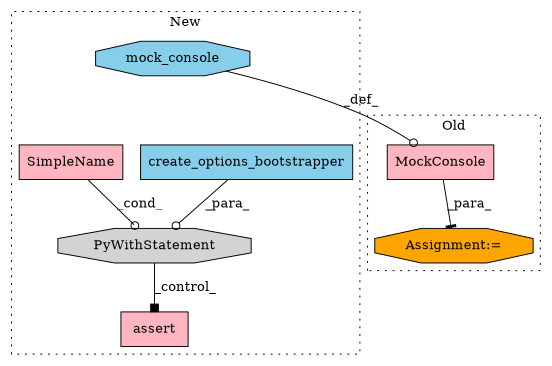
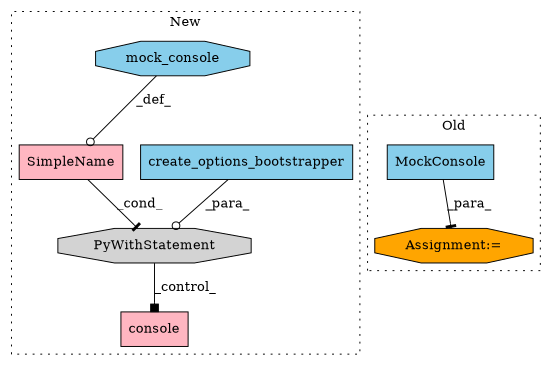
(321, 99) -> (125, 107)
(441, 162) -> (441, 162)
(111, 202) -> (111, 202)
(155, 329) -> (155, 329)
